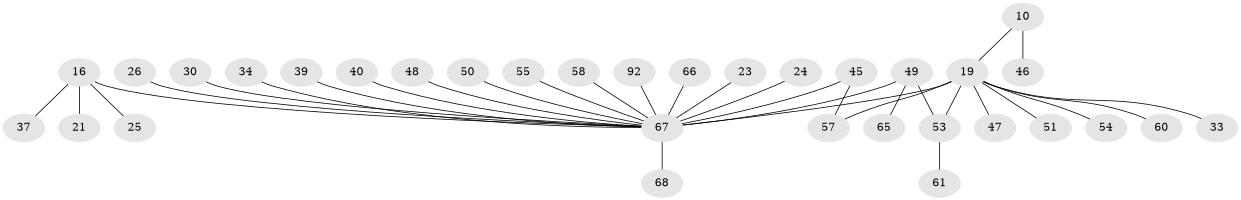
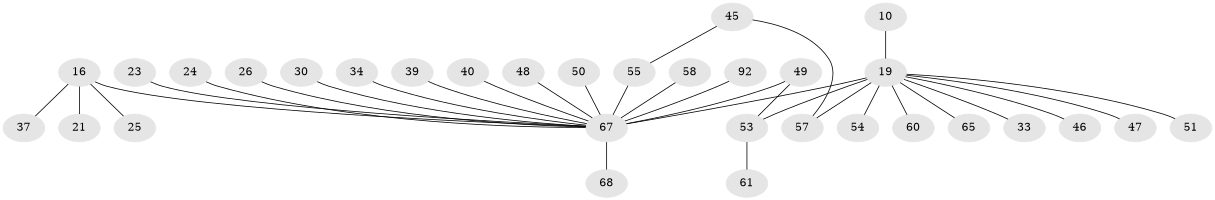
(1023, 45) -> (986, 94)
(690, 72) -> none
(762, 106) -> (683, 45)
(895, 106) -> (927, 100)
